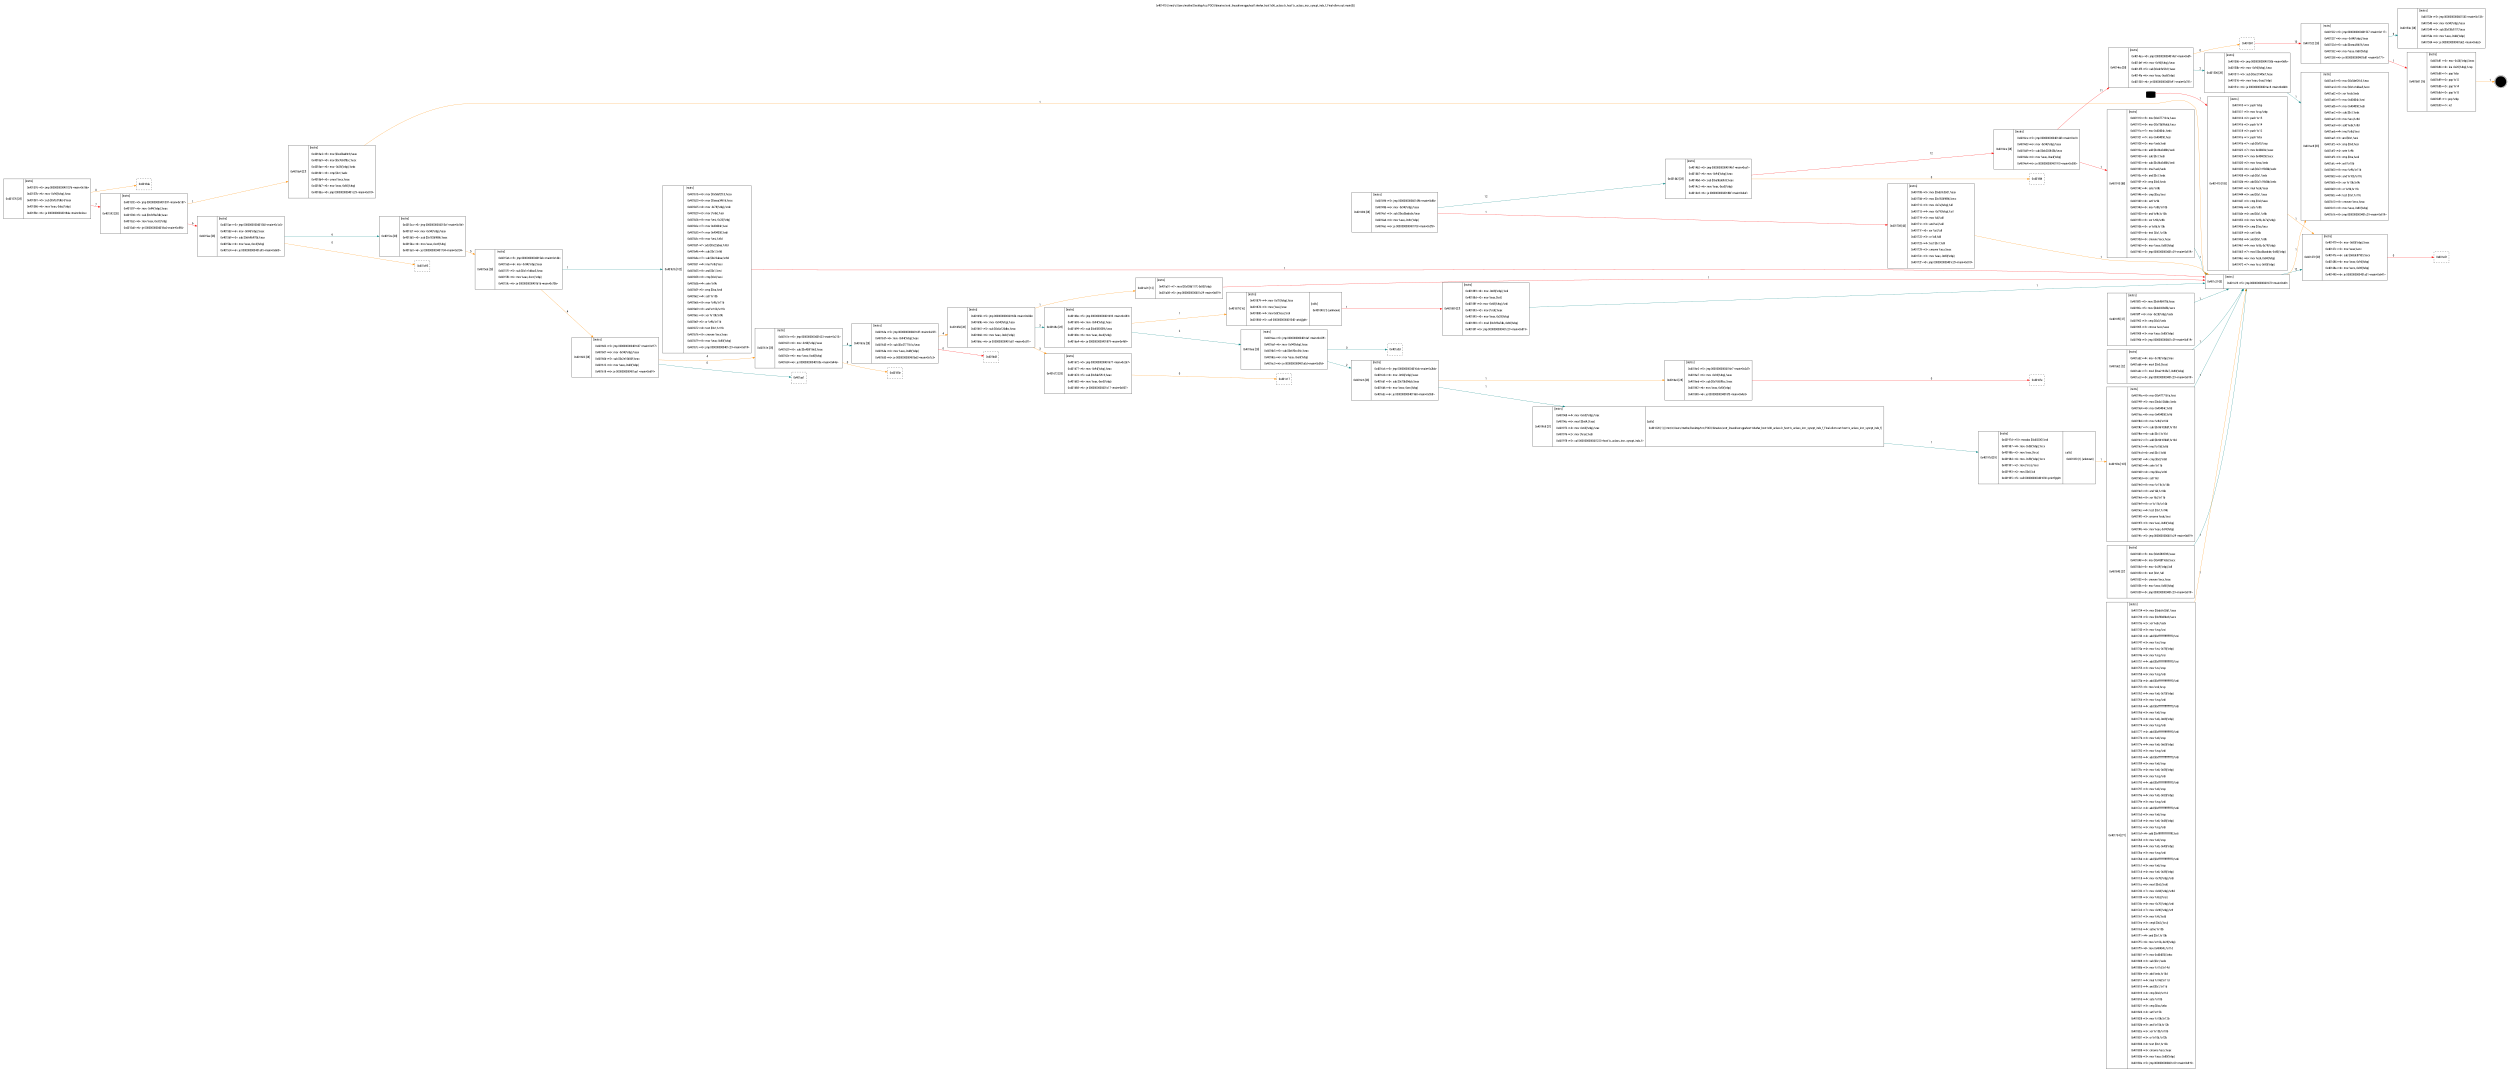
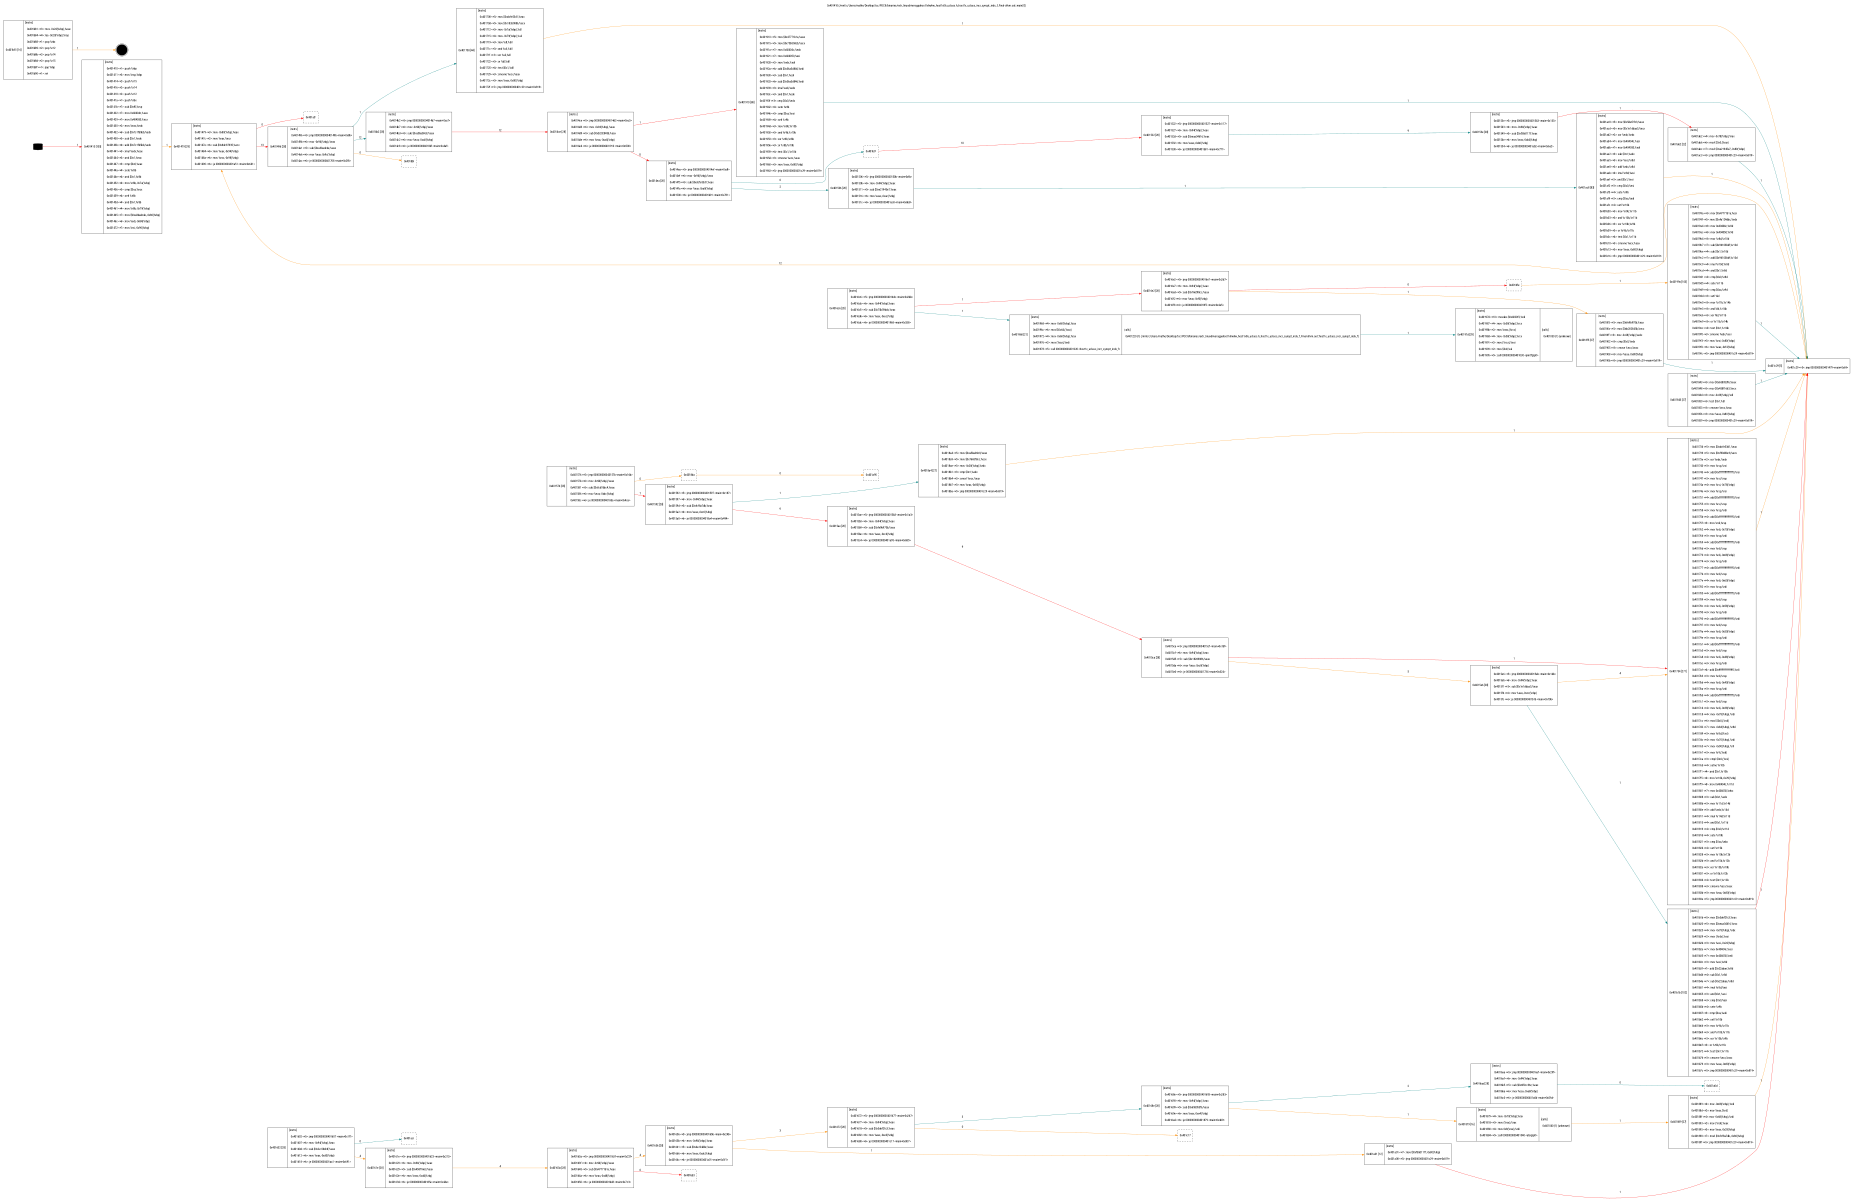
(2215, 49) -> (805, 183)
(2397, 64) -> none
none -> (1625, 110)
none -> (261, 147)
(1889, 179) -> (377, 157)
(237, 193) -> (825, 495)
(1662, 219) -> (398, 88)
(331, 236) -> (1027, 592)
(2298, 249) -> (1779, 224)
(349, 254) -> (779, 475)
(2292, 272) -> (1079, 265)
none -> (1408, 295)
(1866, 295) -> (1796, 737)
(1391, 309) -> (1619, 1123)
(566, 313) -> (1611, 679)
(1039, 327) -> (1027, 1117)
(846, 346) -> (499, 1168)
(1338, 365) -> none
(895, 373) -> none
(1551, 380) -> (1027, 300)
(2100, 461) -> (1593, 284)
none -> (1447, 660)
